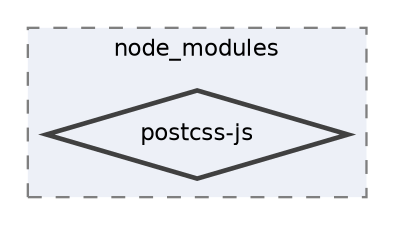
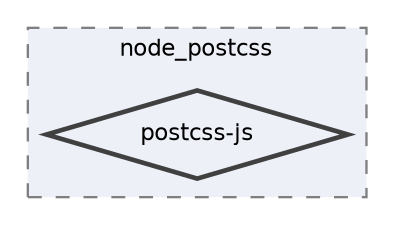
(197, 50) -> (197, 50)
